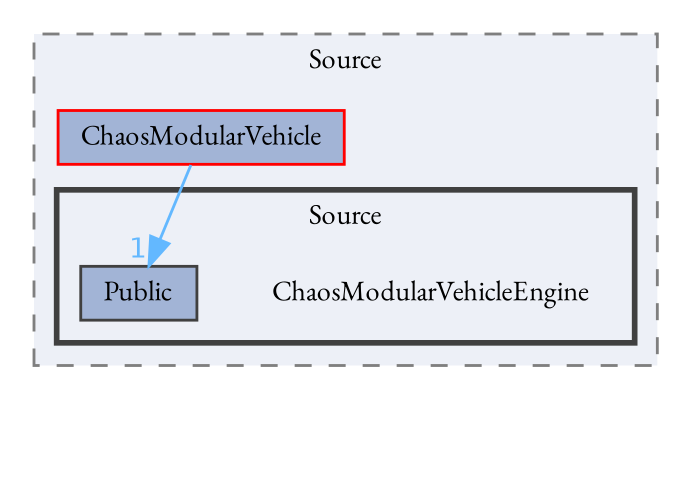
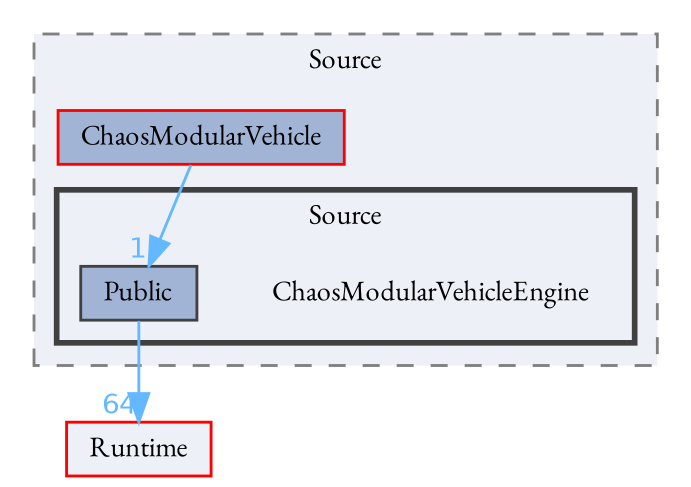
none -> (139, 449)
